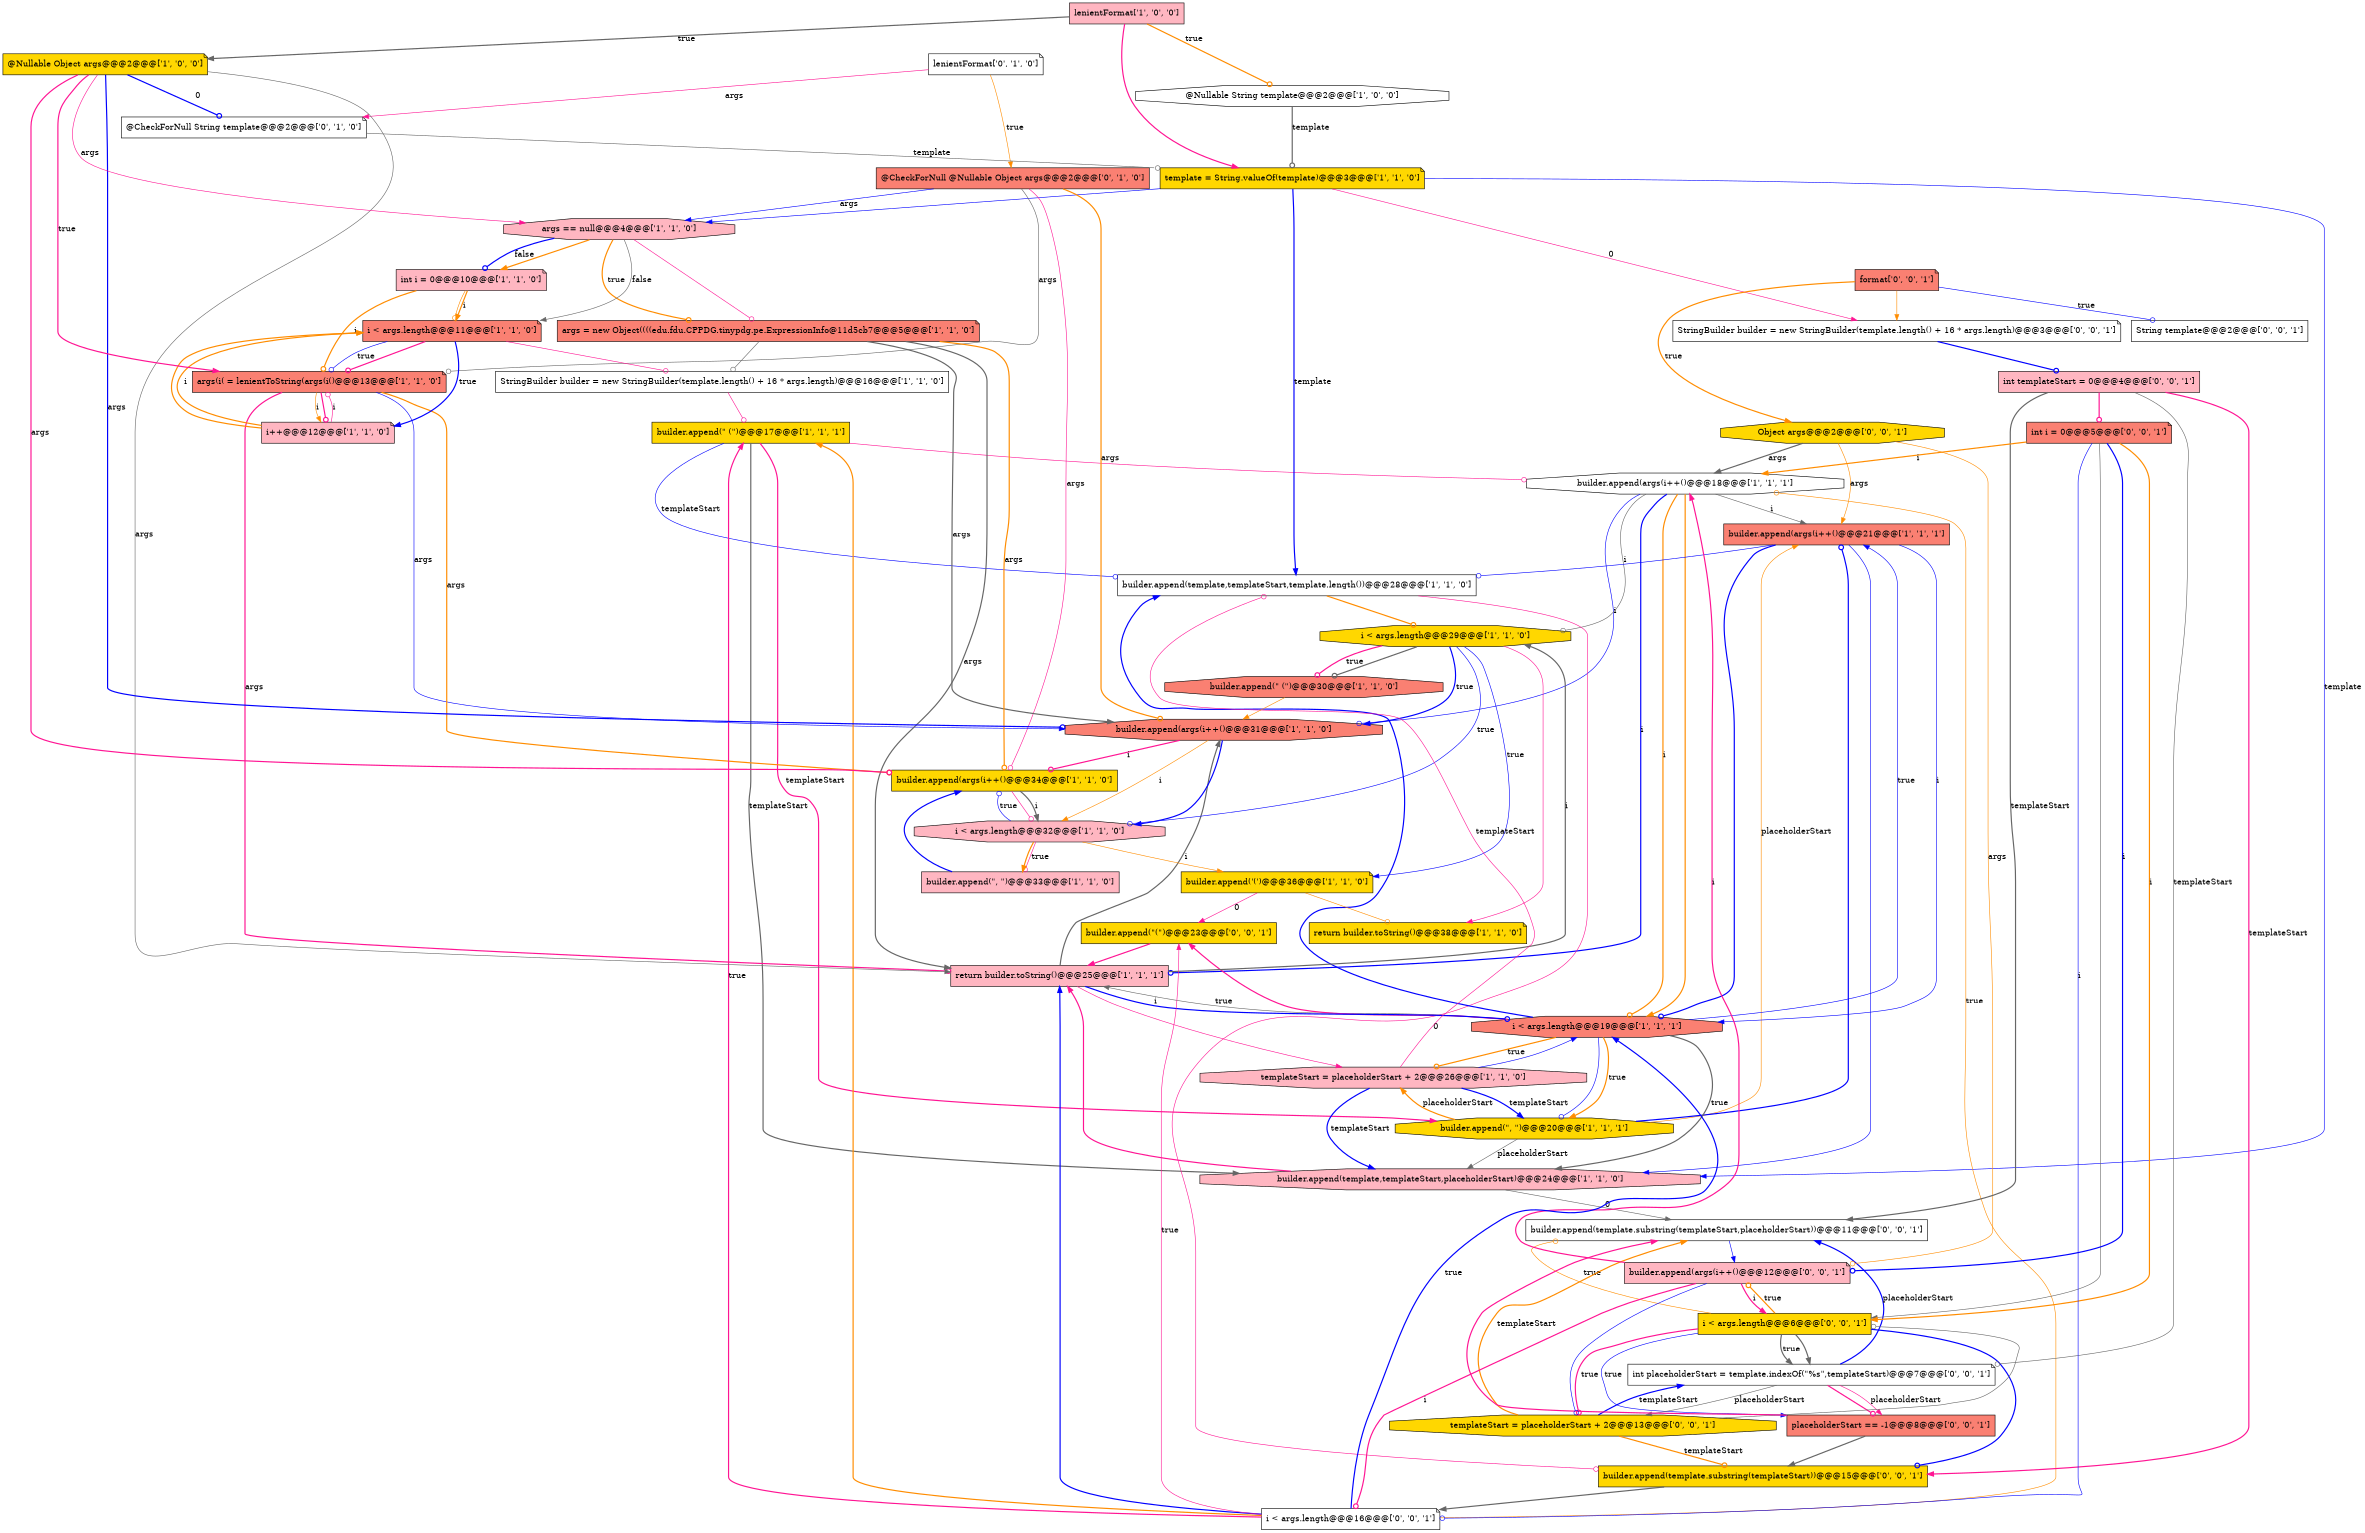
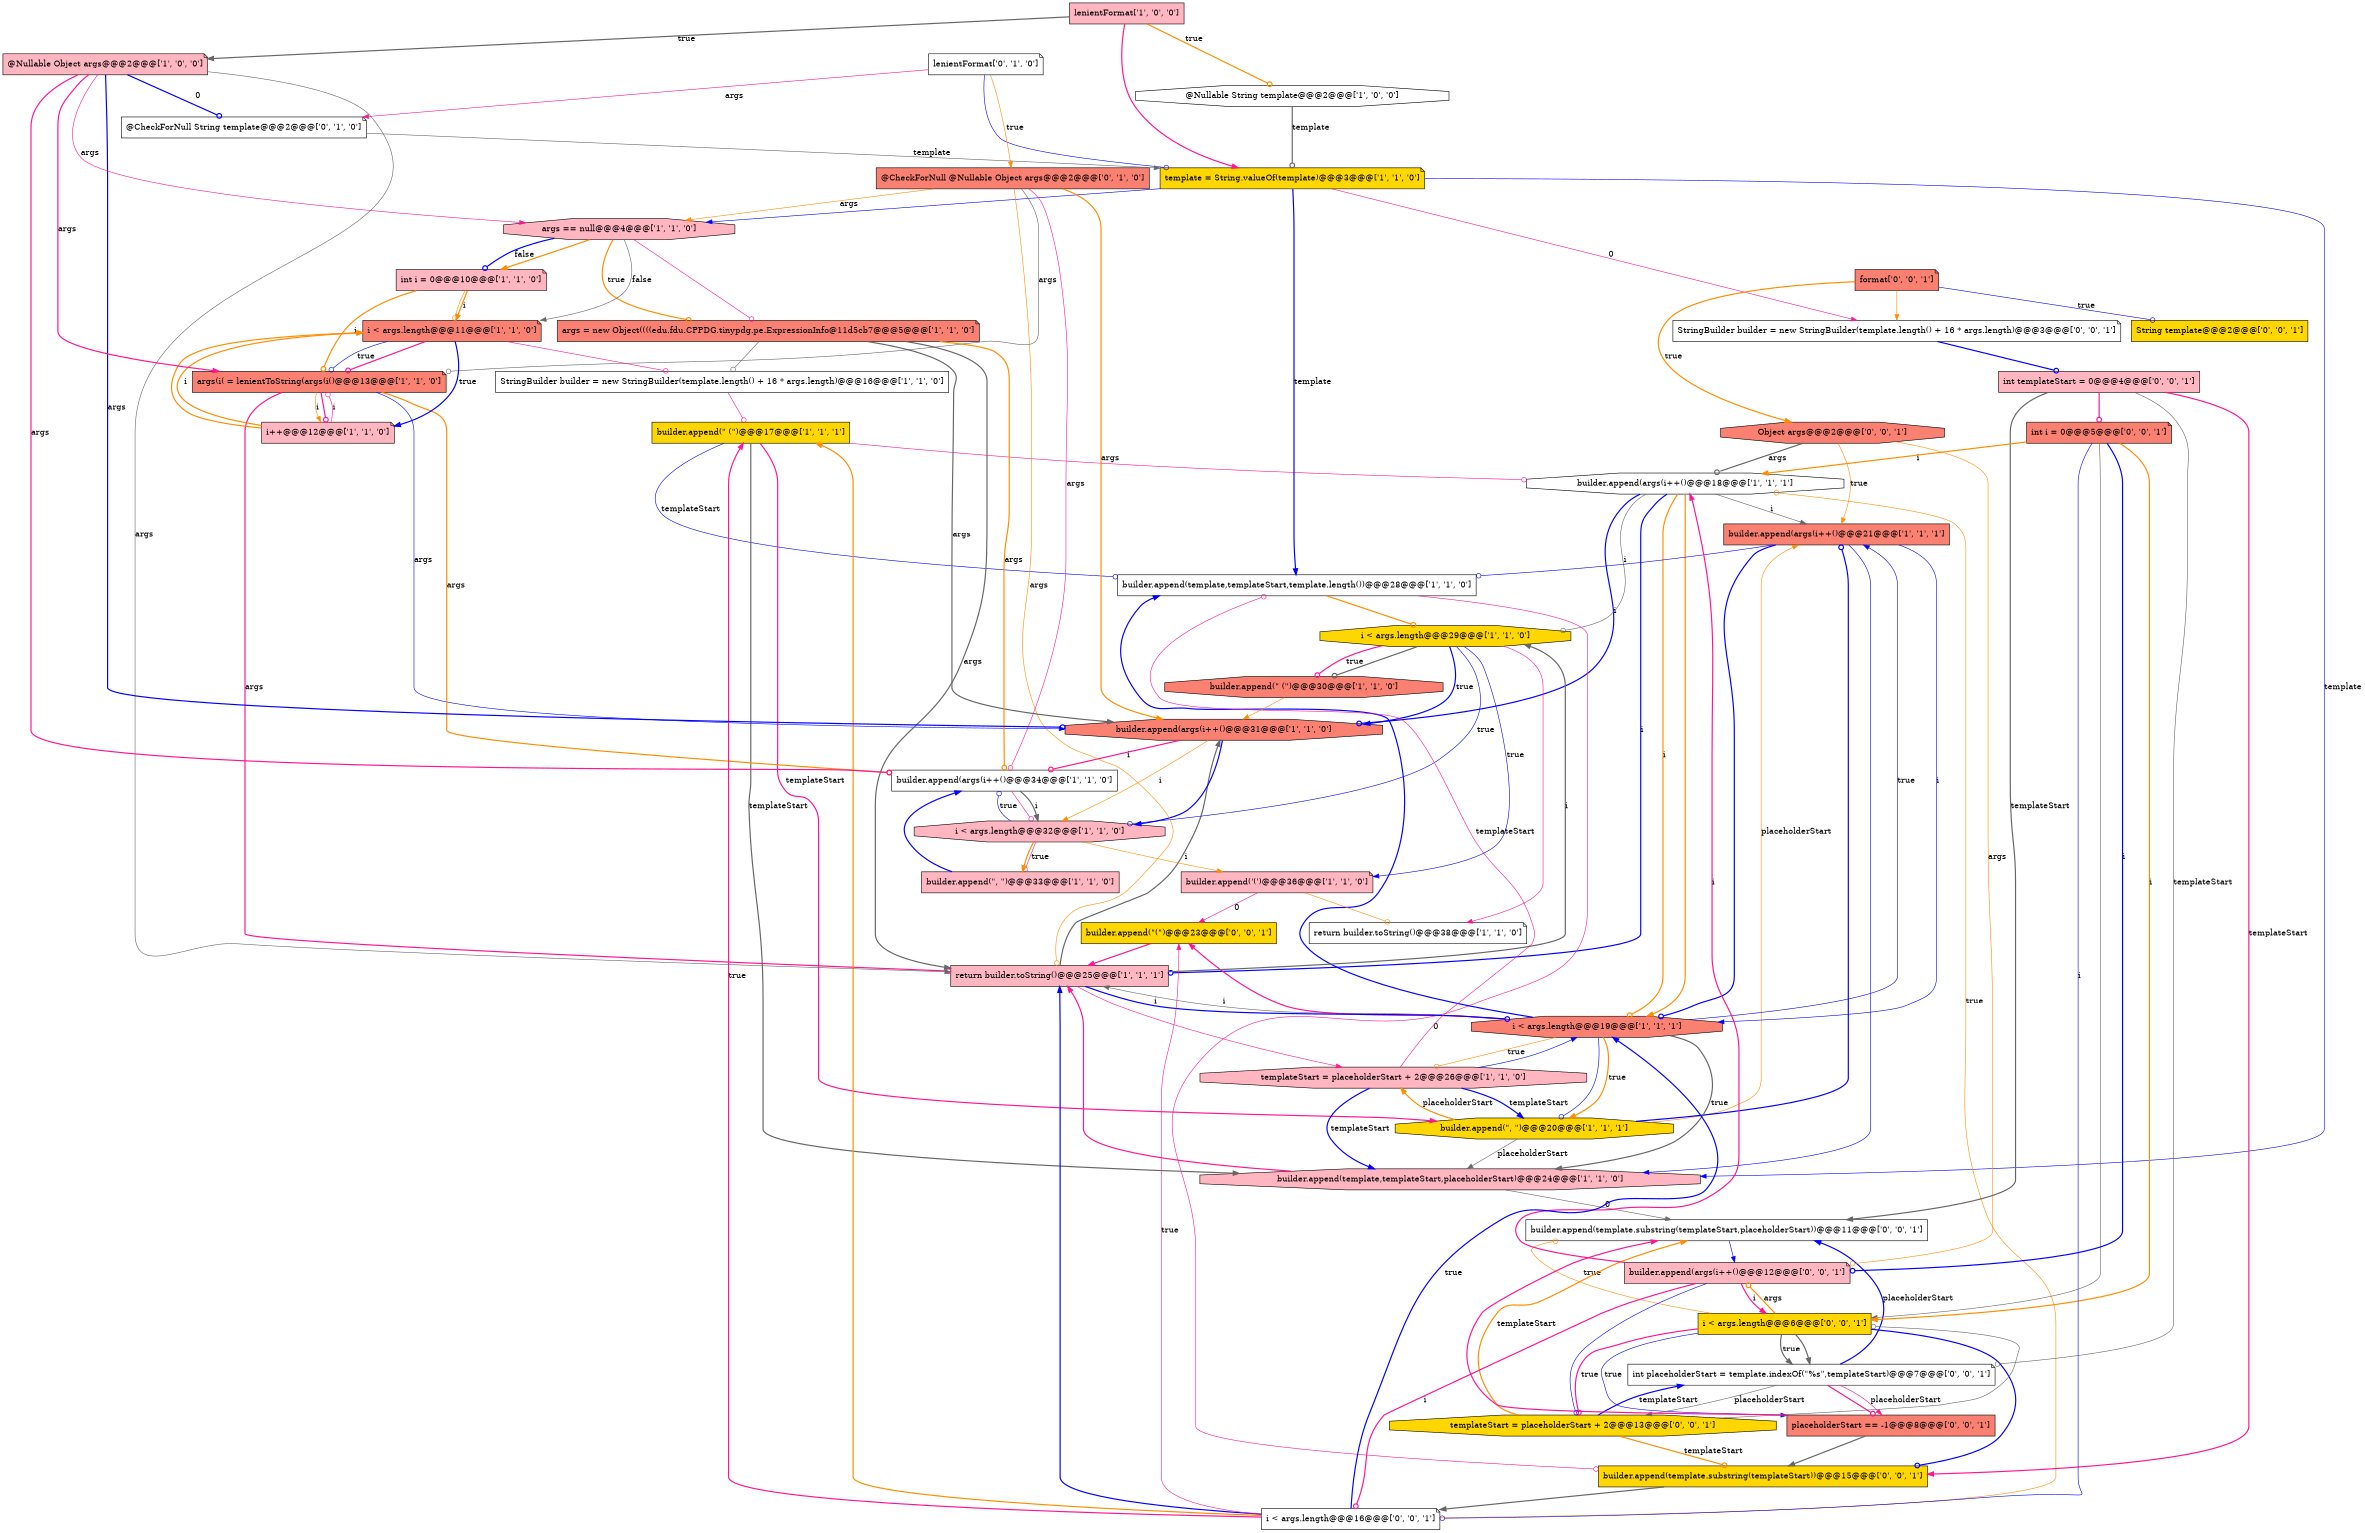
(105, 64) -> (105, 64)
(760, 150) -> (760, 150)
none -> (1048, 152)
(812, 204) -> (812, 204)
(67, 229) -> (67, 229)
(2220, 331) -> (2220, 331)
(1833, 433) -> (1833, 433)
(1101, 448) -> (1101, 448)
(1762, 457) -> (1762, 457)
(1859, 484) -> (1859, 484)
none -> (1023, 640)
(1574, 682) -> (1574, 682)
(1005, 781) -> (1005, 781)
(1277, 882) -> (1277, 882)
(1418, 933) -> (1418, 933)
(1224, 1001) -> (1224, 1001)
(1497, 1052) -> (1497, 1052)
(1773, 1298) -> (1773, 1298)
